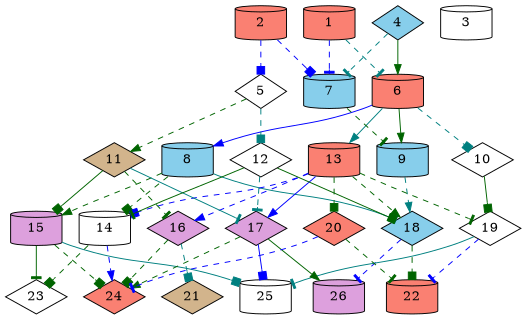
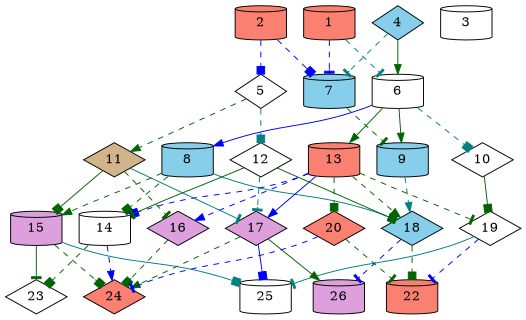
(398, 91) -> (398, 91)
(370, 121) -> (370, 121)
(192, 297) -> none
